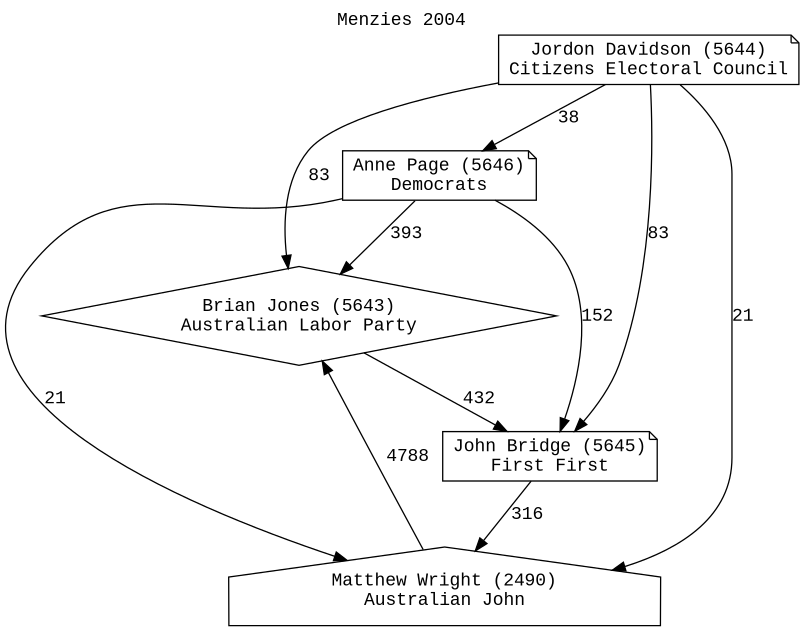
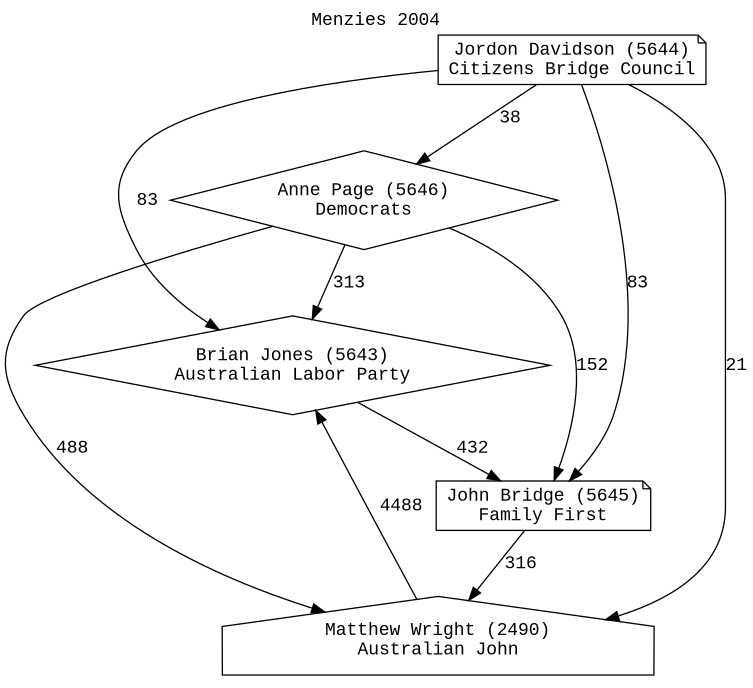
(649, 60) -> (572, 60)
(439, 175) -> (364, 200)
(406, 233) -> (349, 283)
(55, 398) -> (72, 448)
(408, 456) -> (402, 506)
(550, 456) -> (543, 506)
